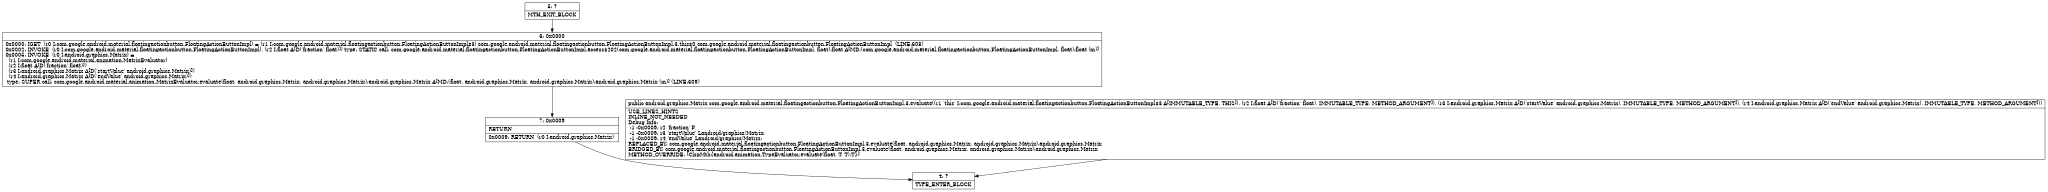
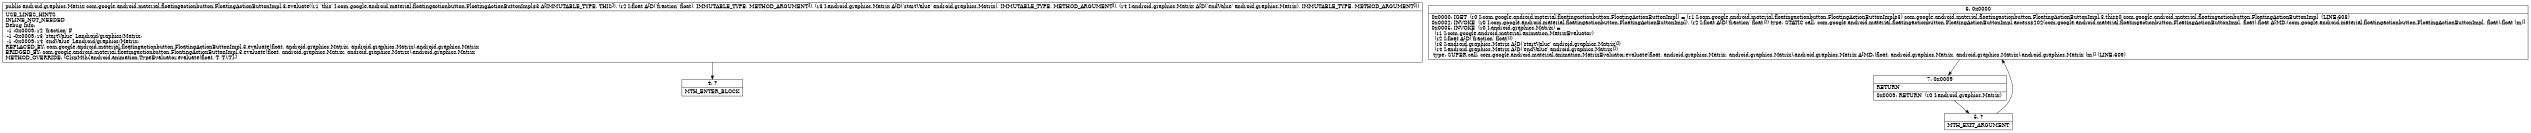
(552, 15) -> (1978, 126)
(740, 172) -> (1960, 106)
(943, 185) -> (712, 92)
